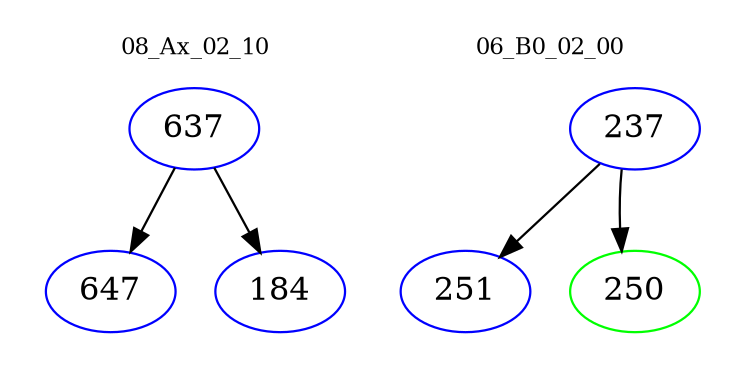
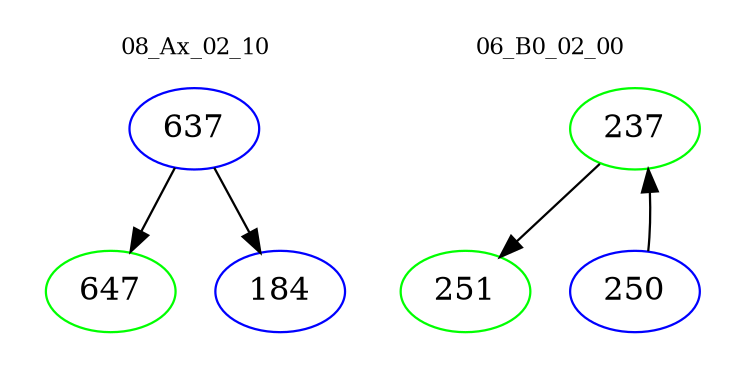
(635, 129) -> (635, 129)
(620, 199) -> (650, 222)
(111, 292) -> (111, 292)
(466, 292) -> (466, 292)
(635, 292) -> (635, 292)
